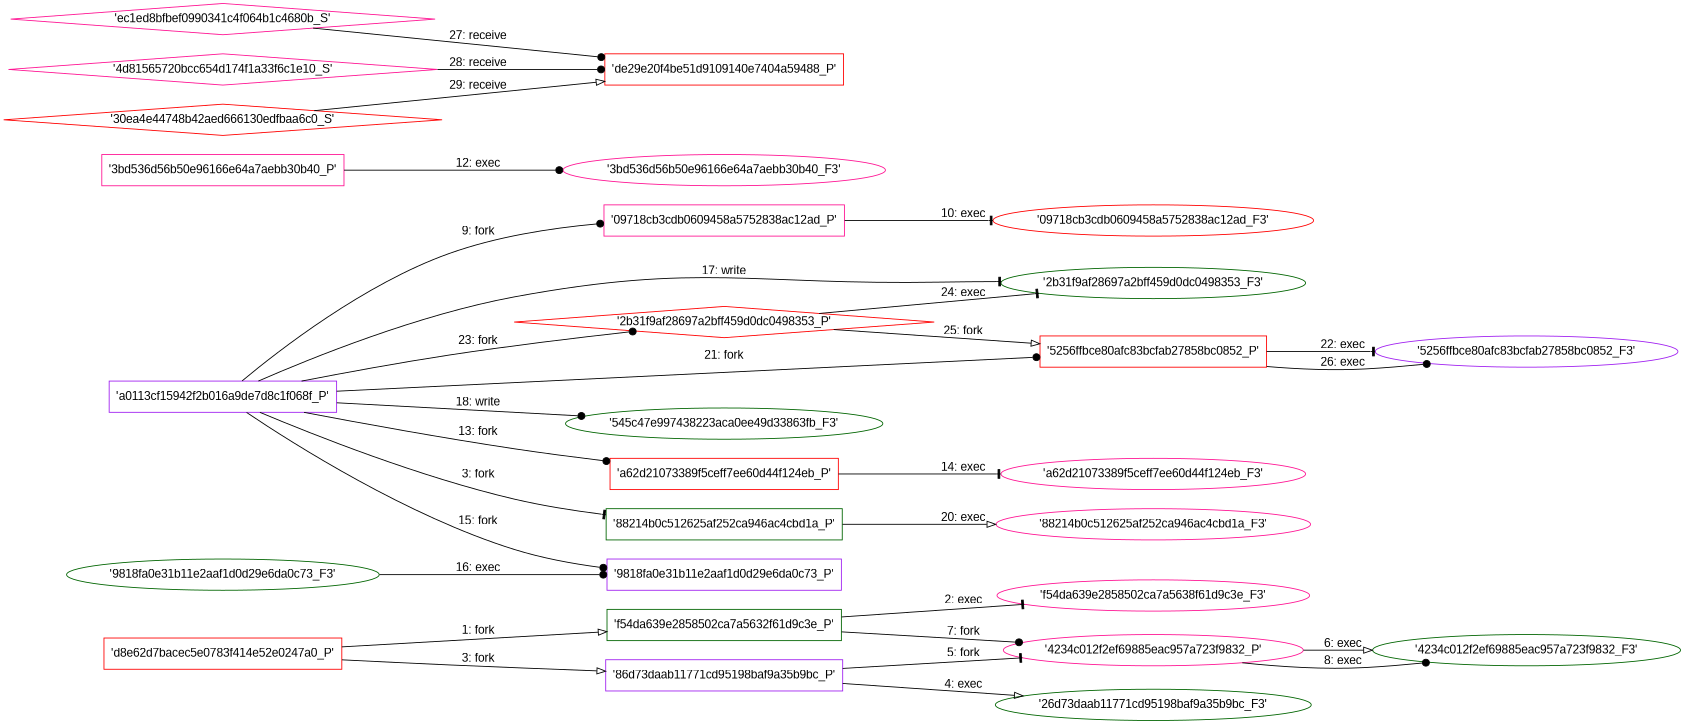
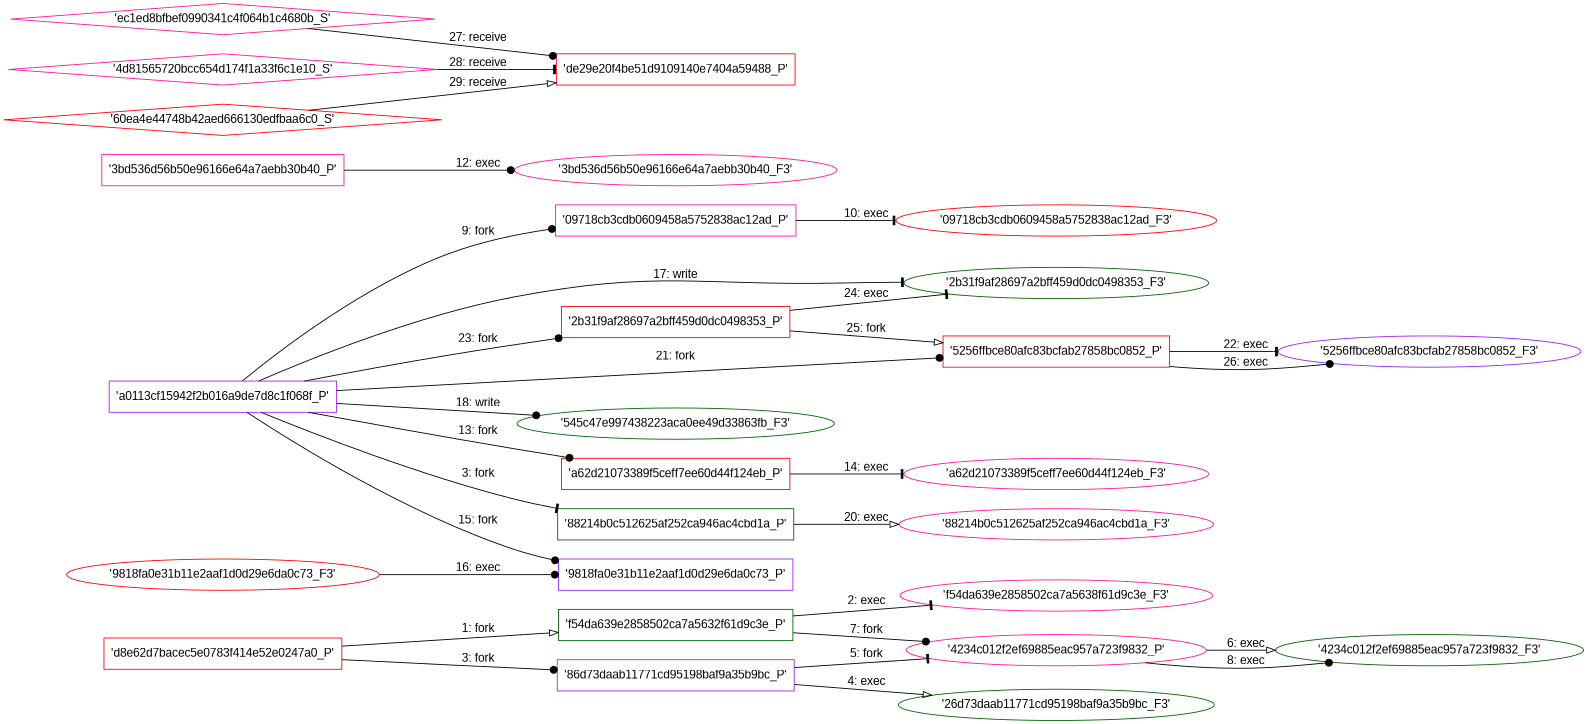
(517, 69) -> (494, 69)
(223, 120) -> (223, 120)
(724, 322) -> (676, 322)
(223, 575) -> (223, 575)
(469, 666) -> (446, 665)
